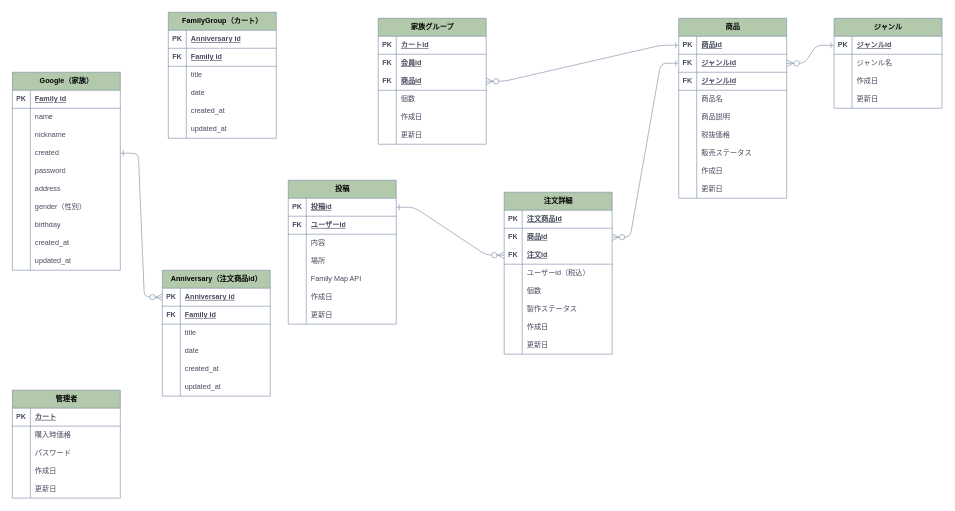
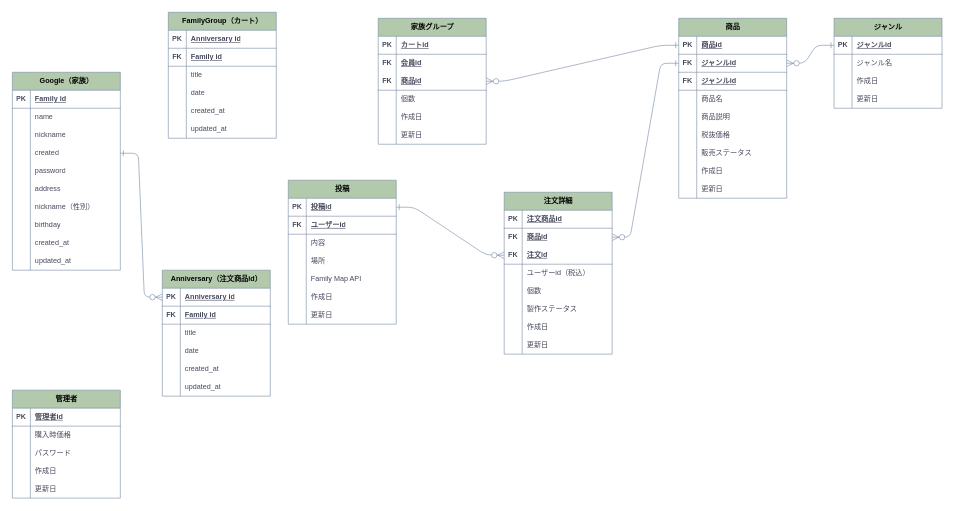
(62, 207) -> (65, 207)
(46, 417) -> (49, 417)
